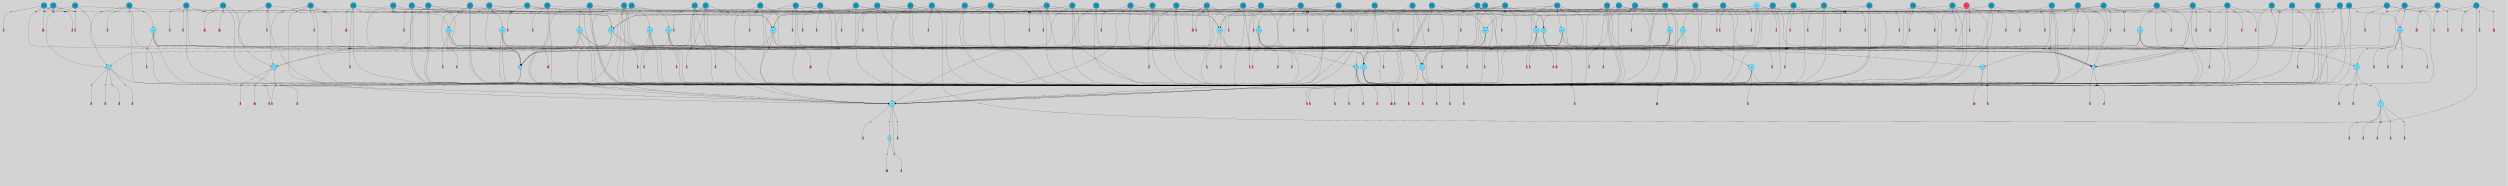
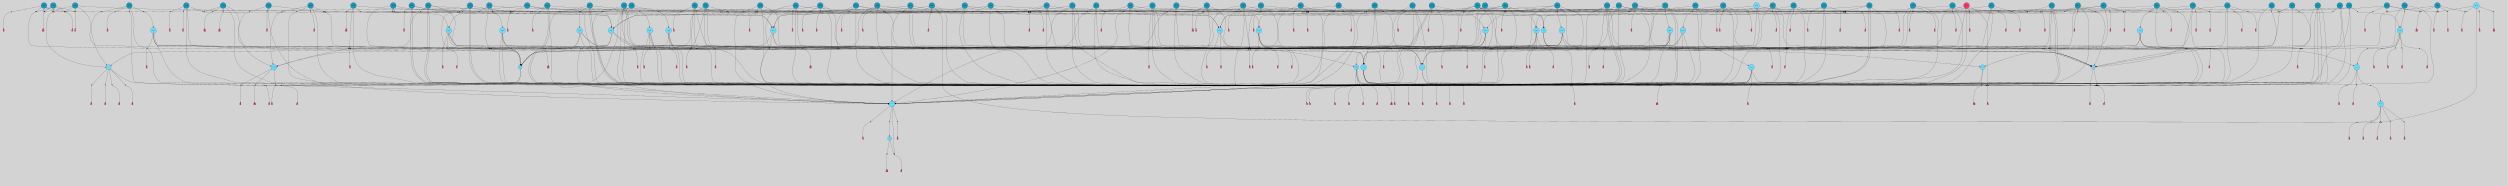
(2476, 6) -> (2476, 6)
(1557, 67) -> none
